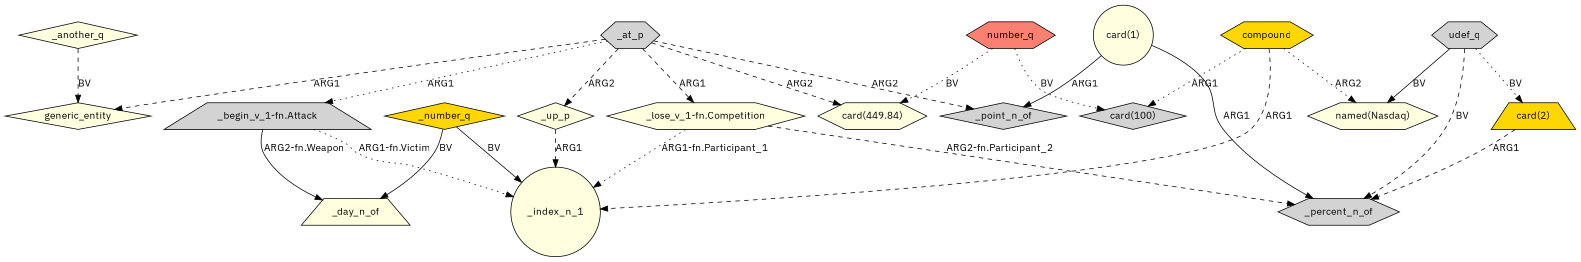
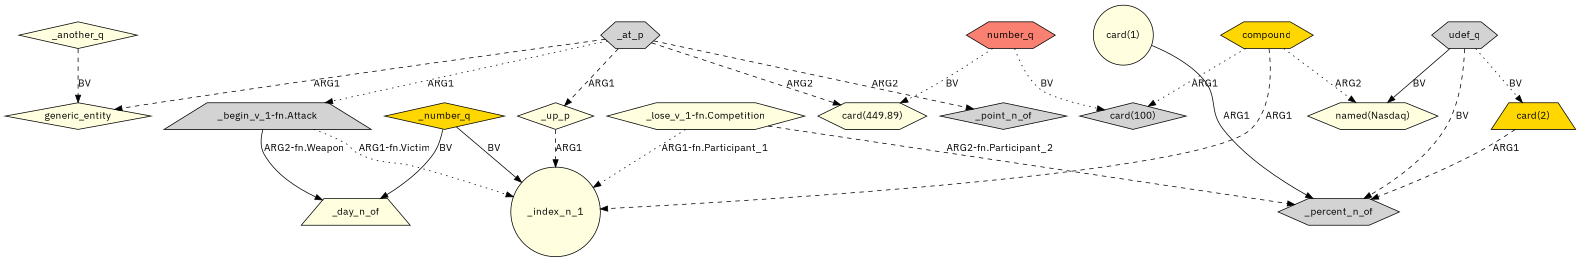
(666, 73) -> none
(1068, 82) -> none
(602, 84) -> (602, 84)
(872, 116) -> (872, 116)
